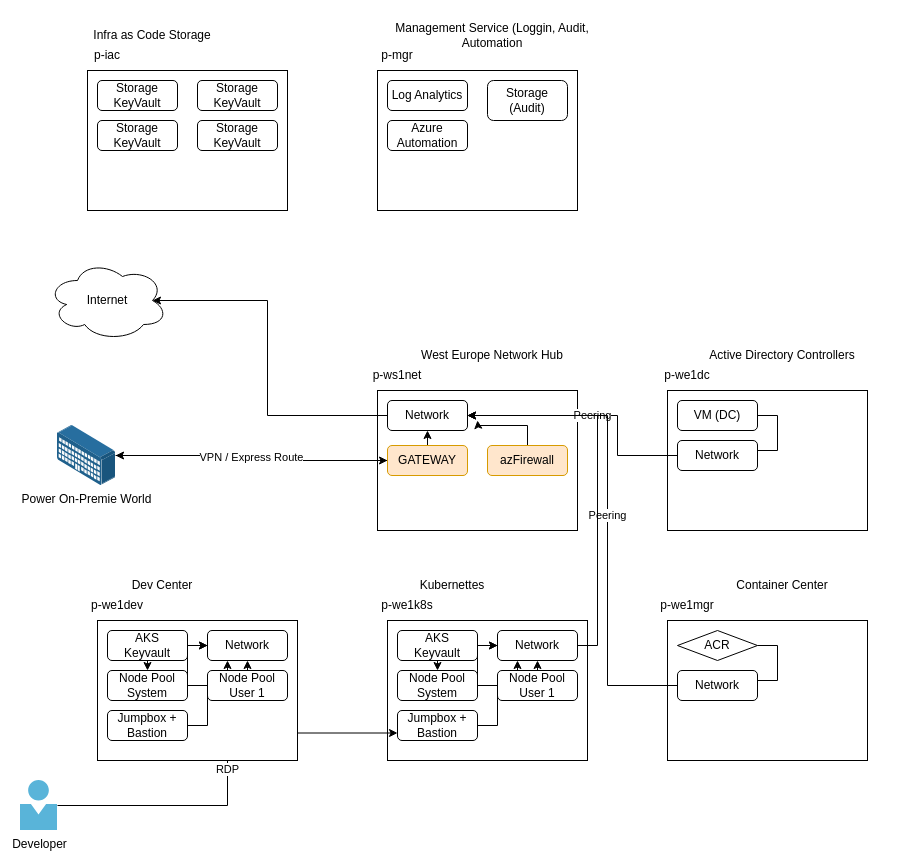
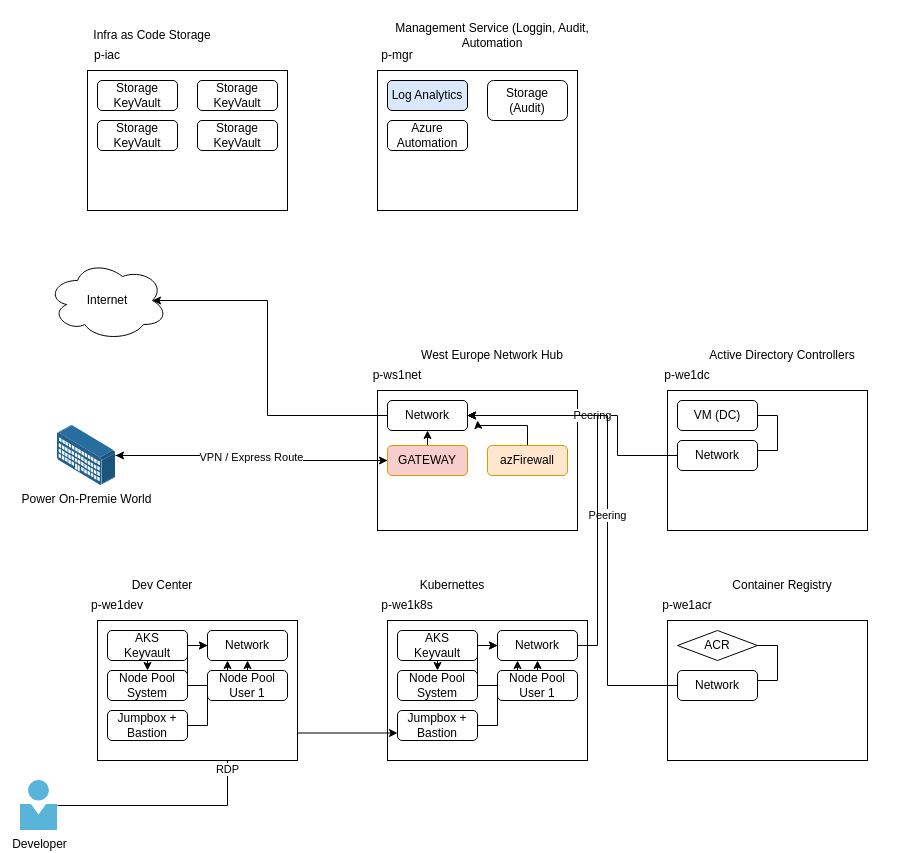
(428, 96) -> (428, 96)
(428, 461) -> (428, 461)
(783, 586) -> (783, 586)
(688, 606) -> (688, 606)
